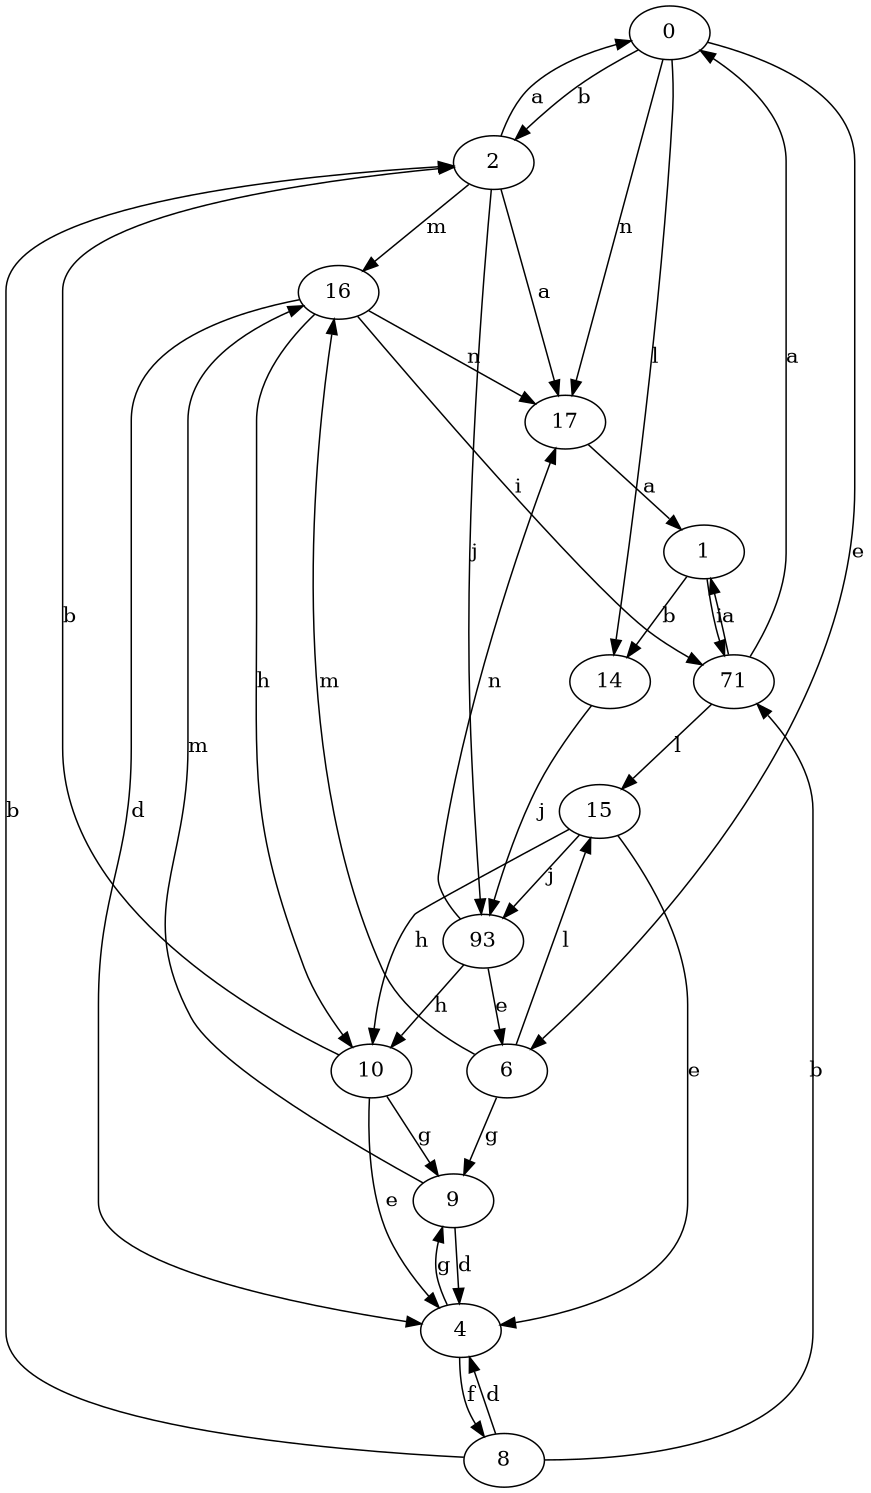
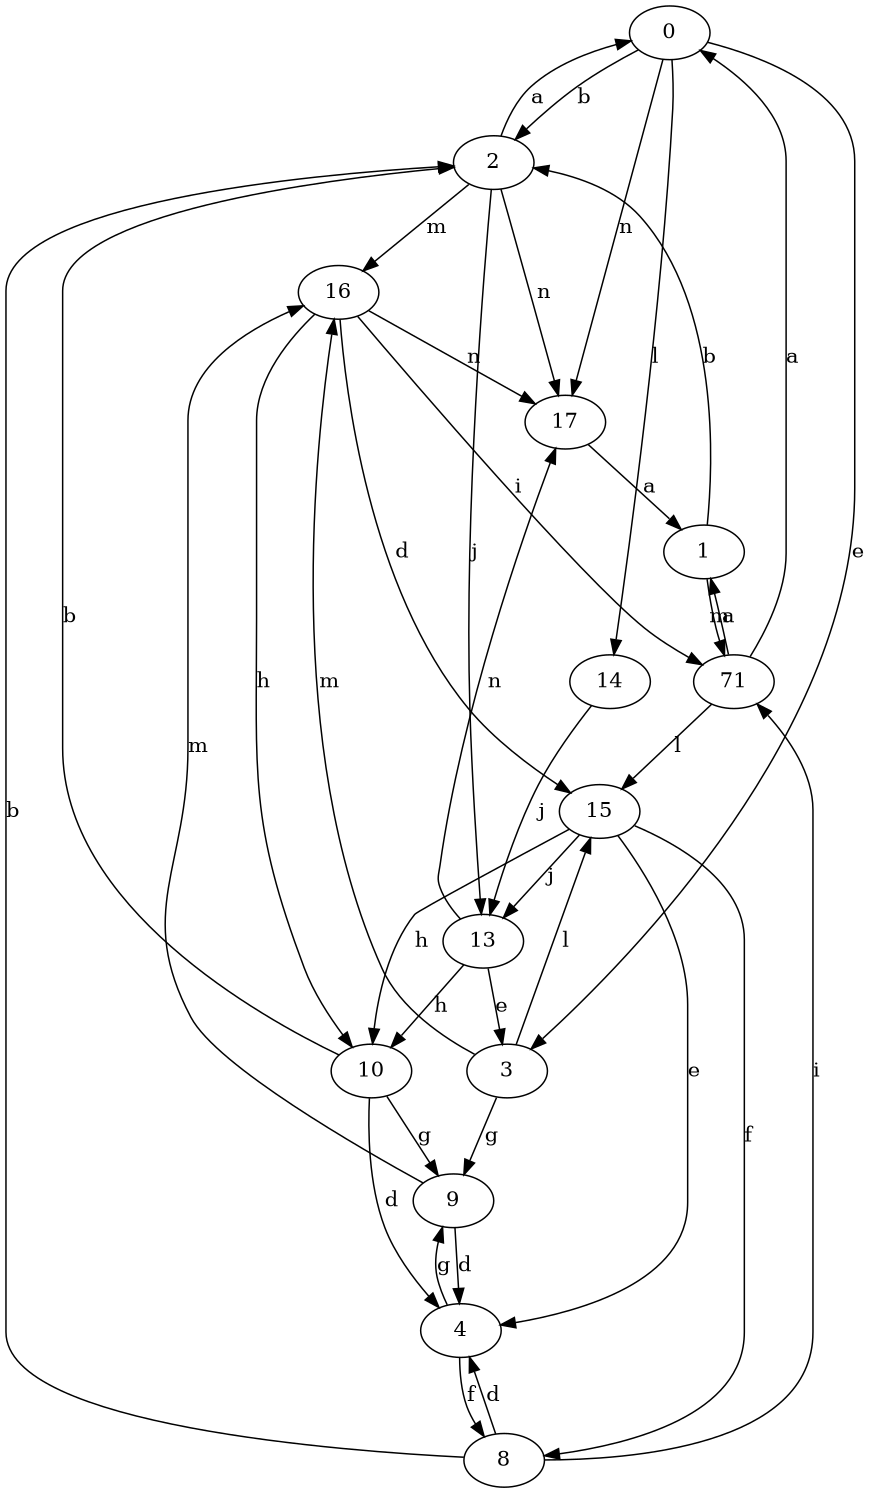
(544, 292) -> (544, 292)
(662, 611) -> (691, 313)
(720, 617) -> (720, 617)
(116, 871) -> (396, 579)
(483, 941) -> (483, 941)
(507, 1071) -> (507, 1071)
(817, 1071) -> (817, 1071)
none -> (744, 1173)
(392, 1201) -> (392, 1201)
